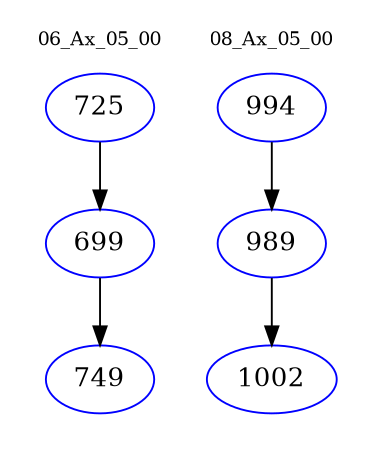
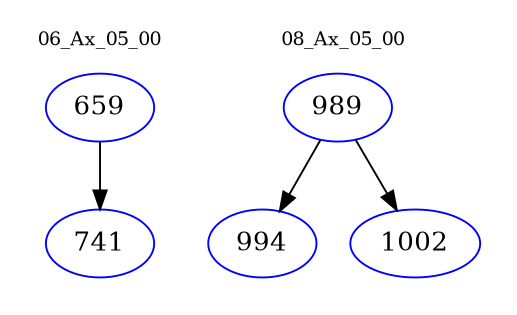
(100, 108) -> none
(272, 166) -> (305, 167)
(100, 243) -> (100, 108)
(100, 379) -> (100, 243)
